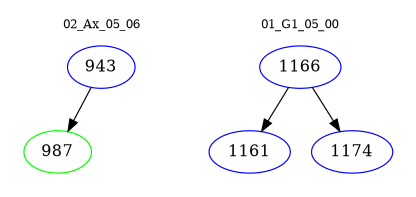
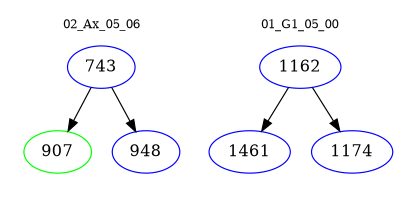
(101, 67) -> (101, 67)
(300, 67) -> (300, 67)
(58, 152) -> (58, 152)
none -> (146, 152)
(250, 152) -> (250, 152)
